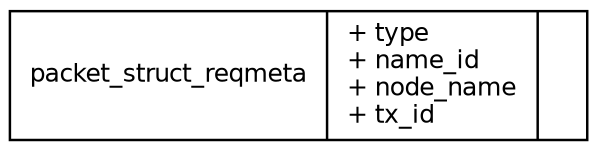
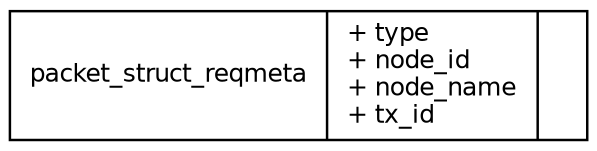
(414, 61) -> (409, 61)
